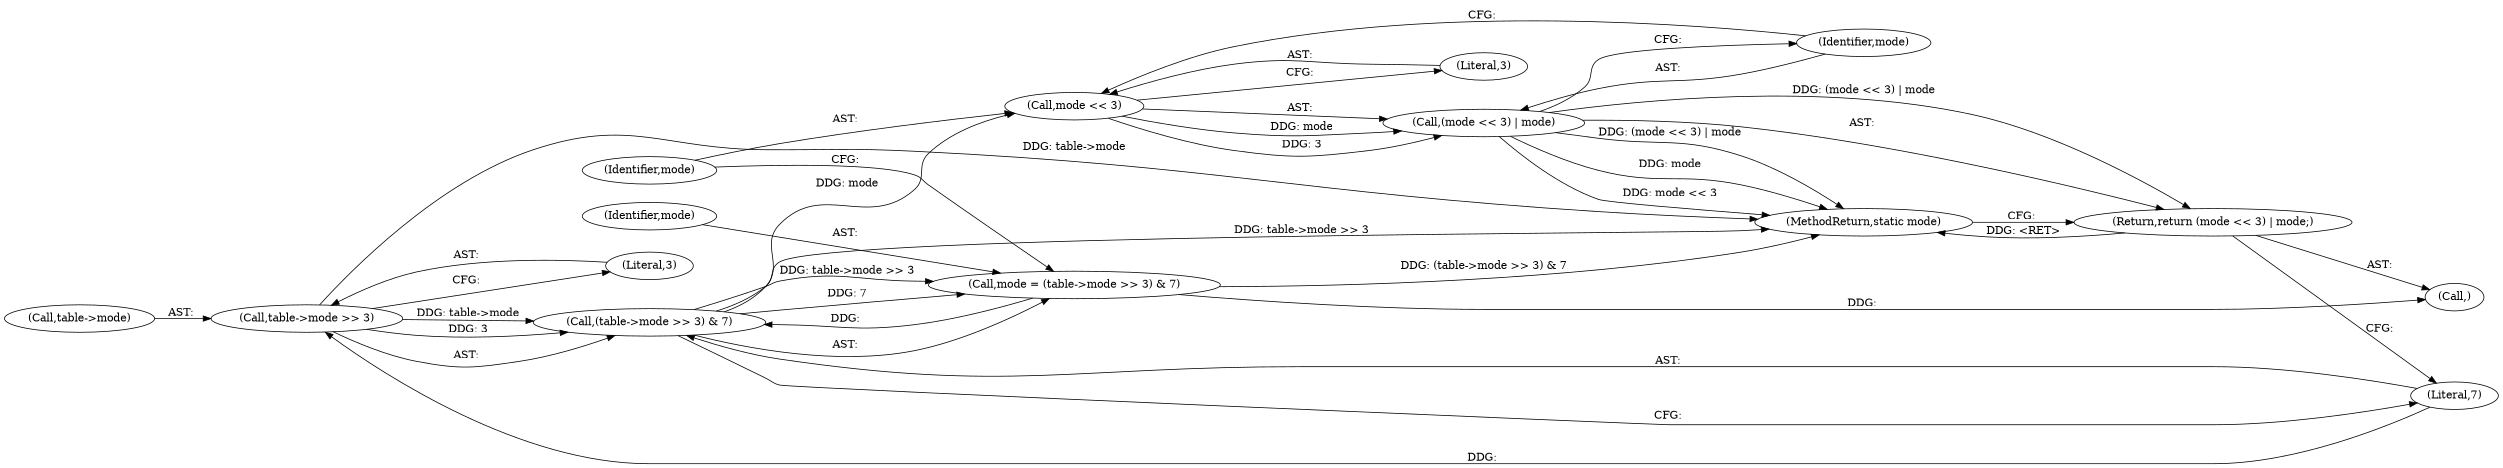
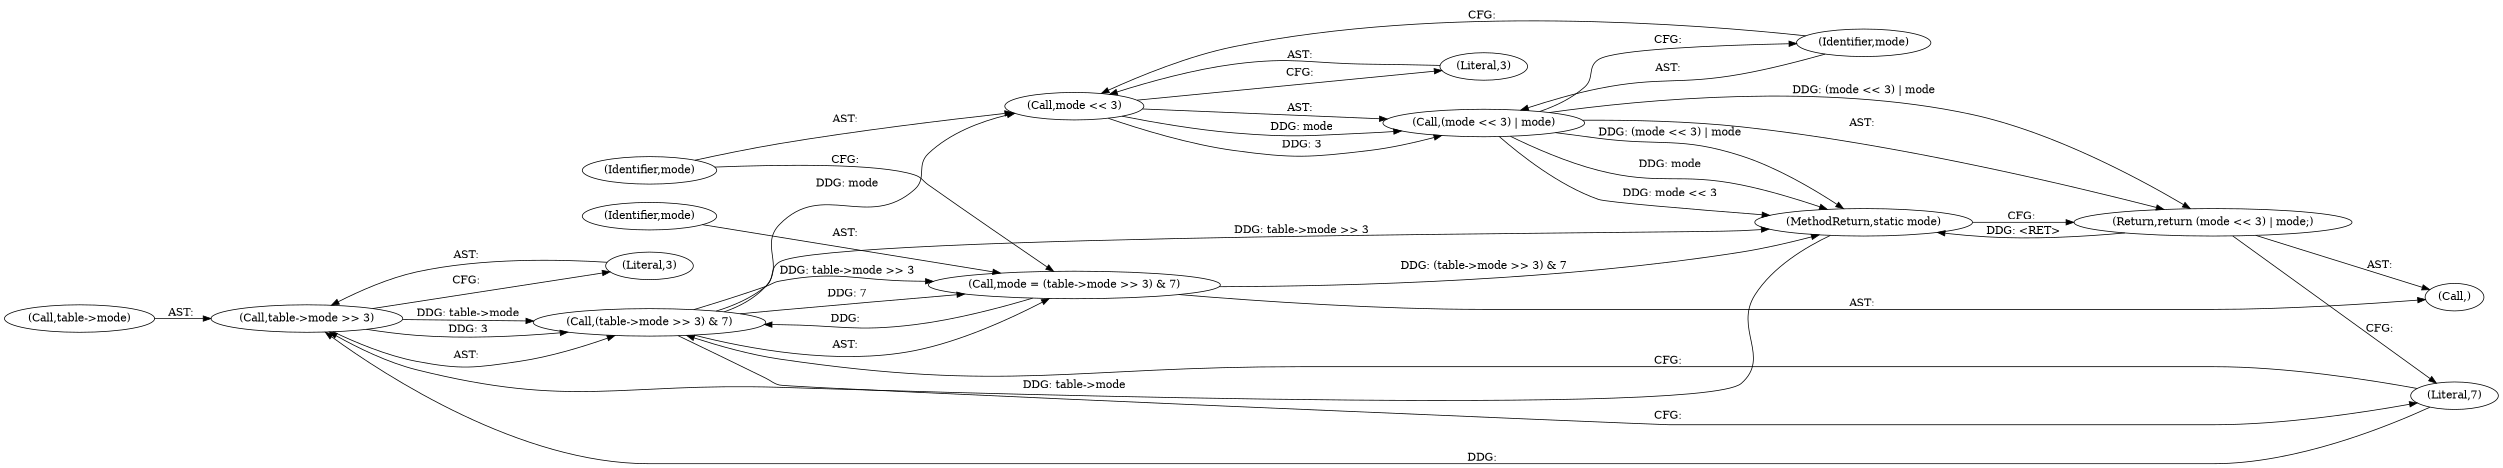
(1008, 157) -> (1130, 397)
(1864, 304) -> (1864, 304)
(1670, 361) -> (1670, 361)
